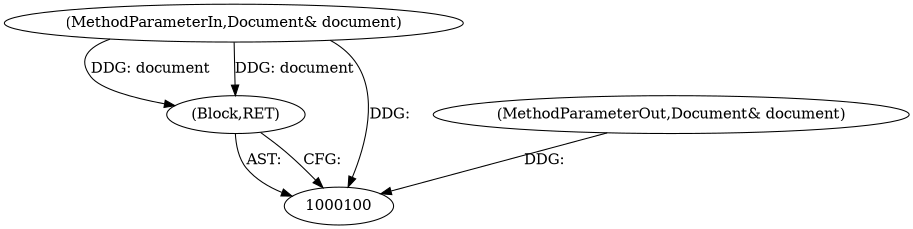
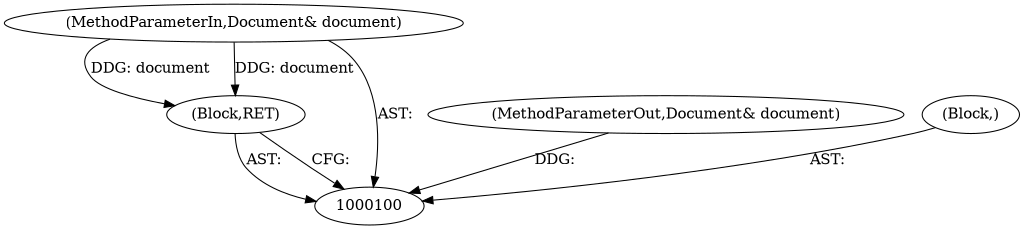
(392, 115) -> (398, 115)
none -> (971, 115)
